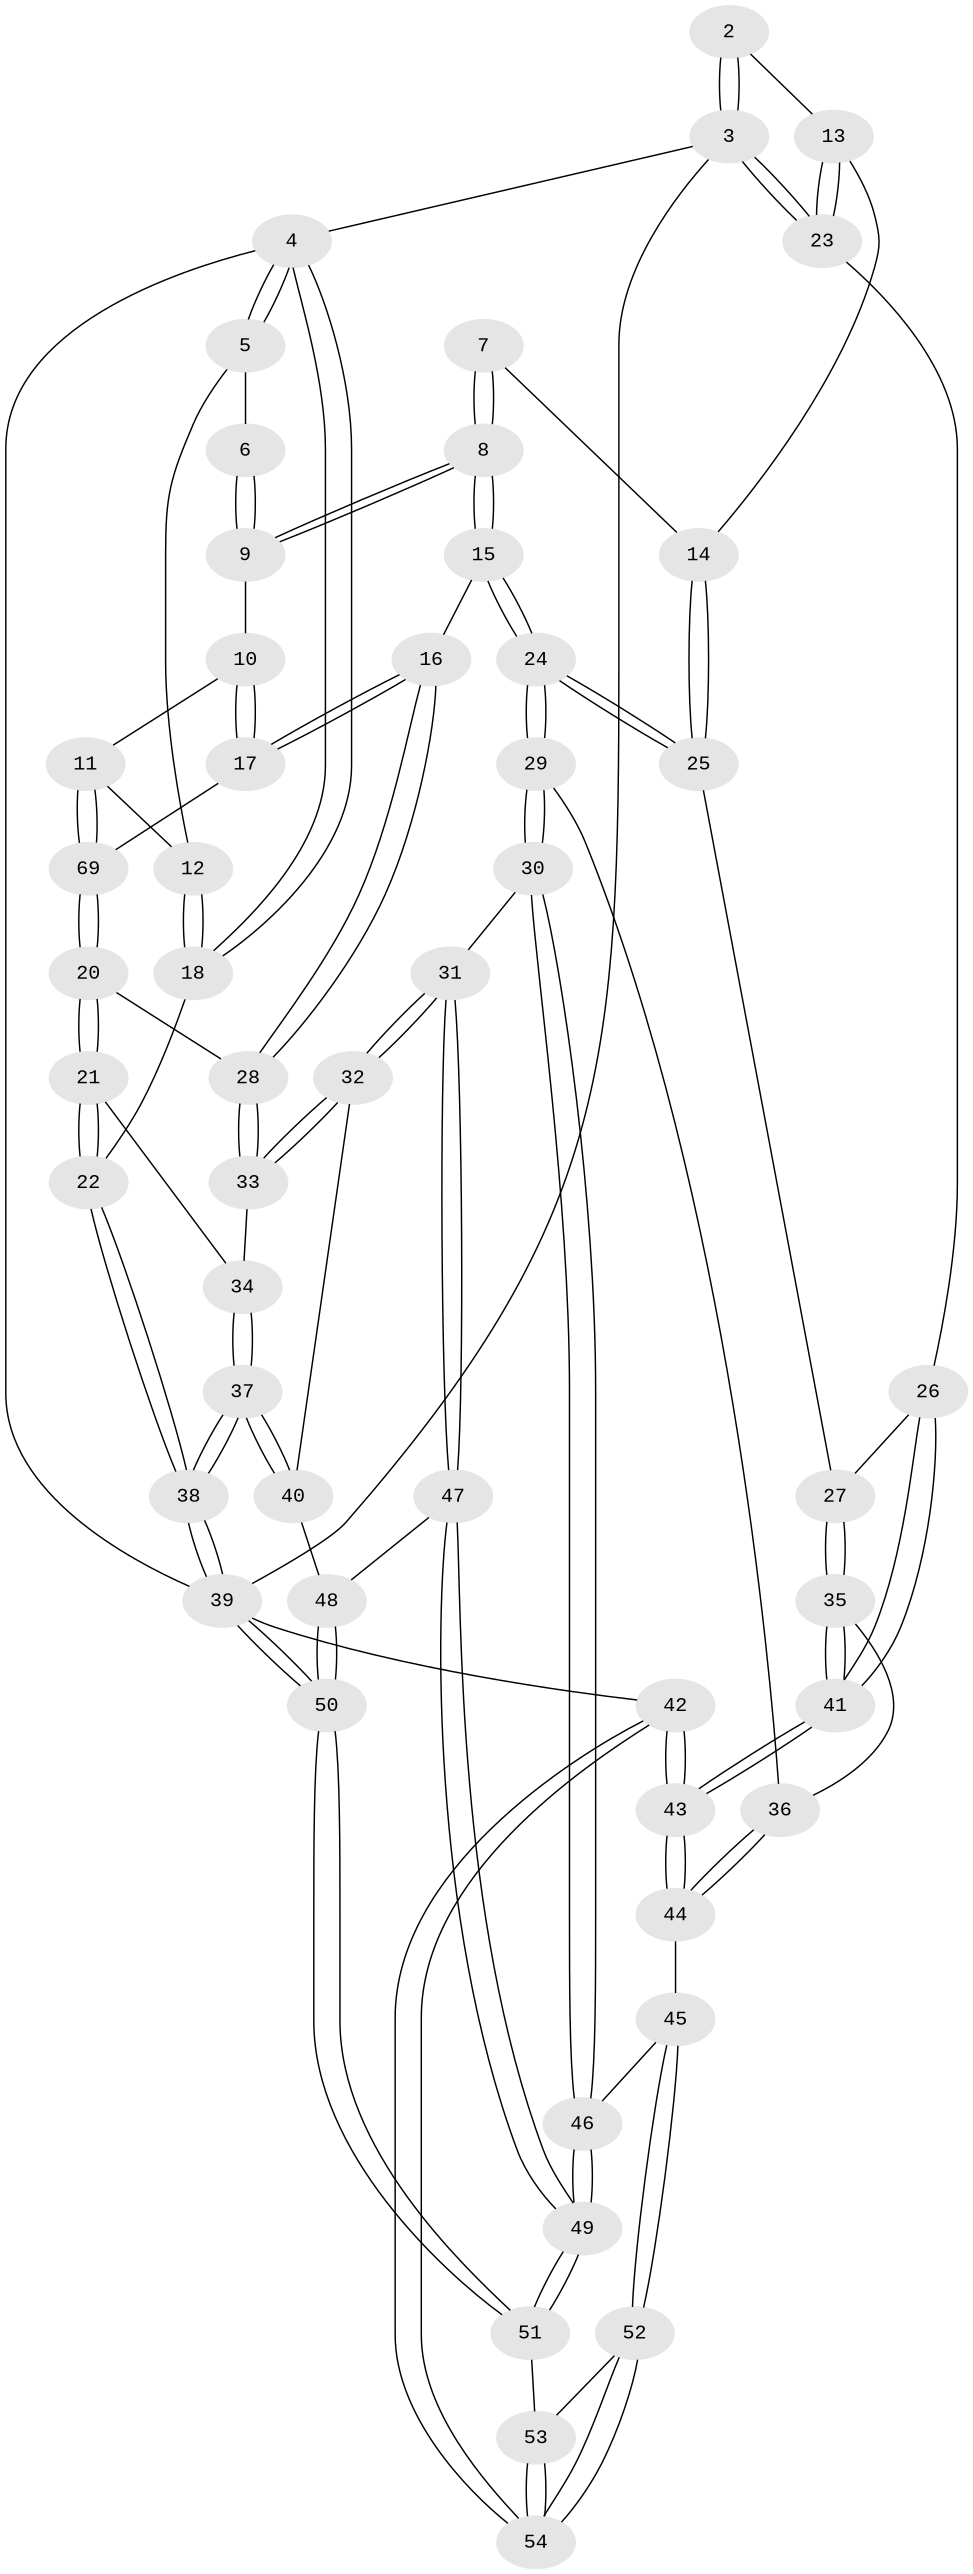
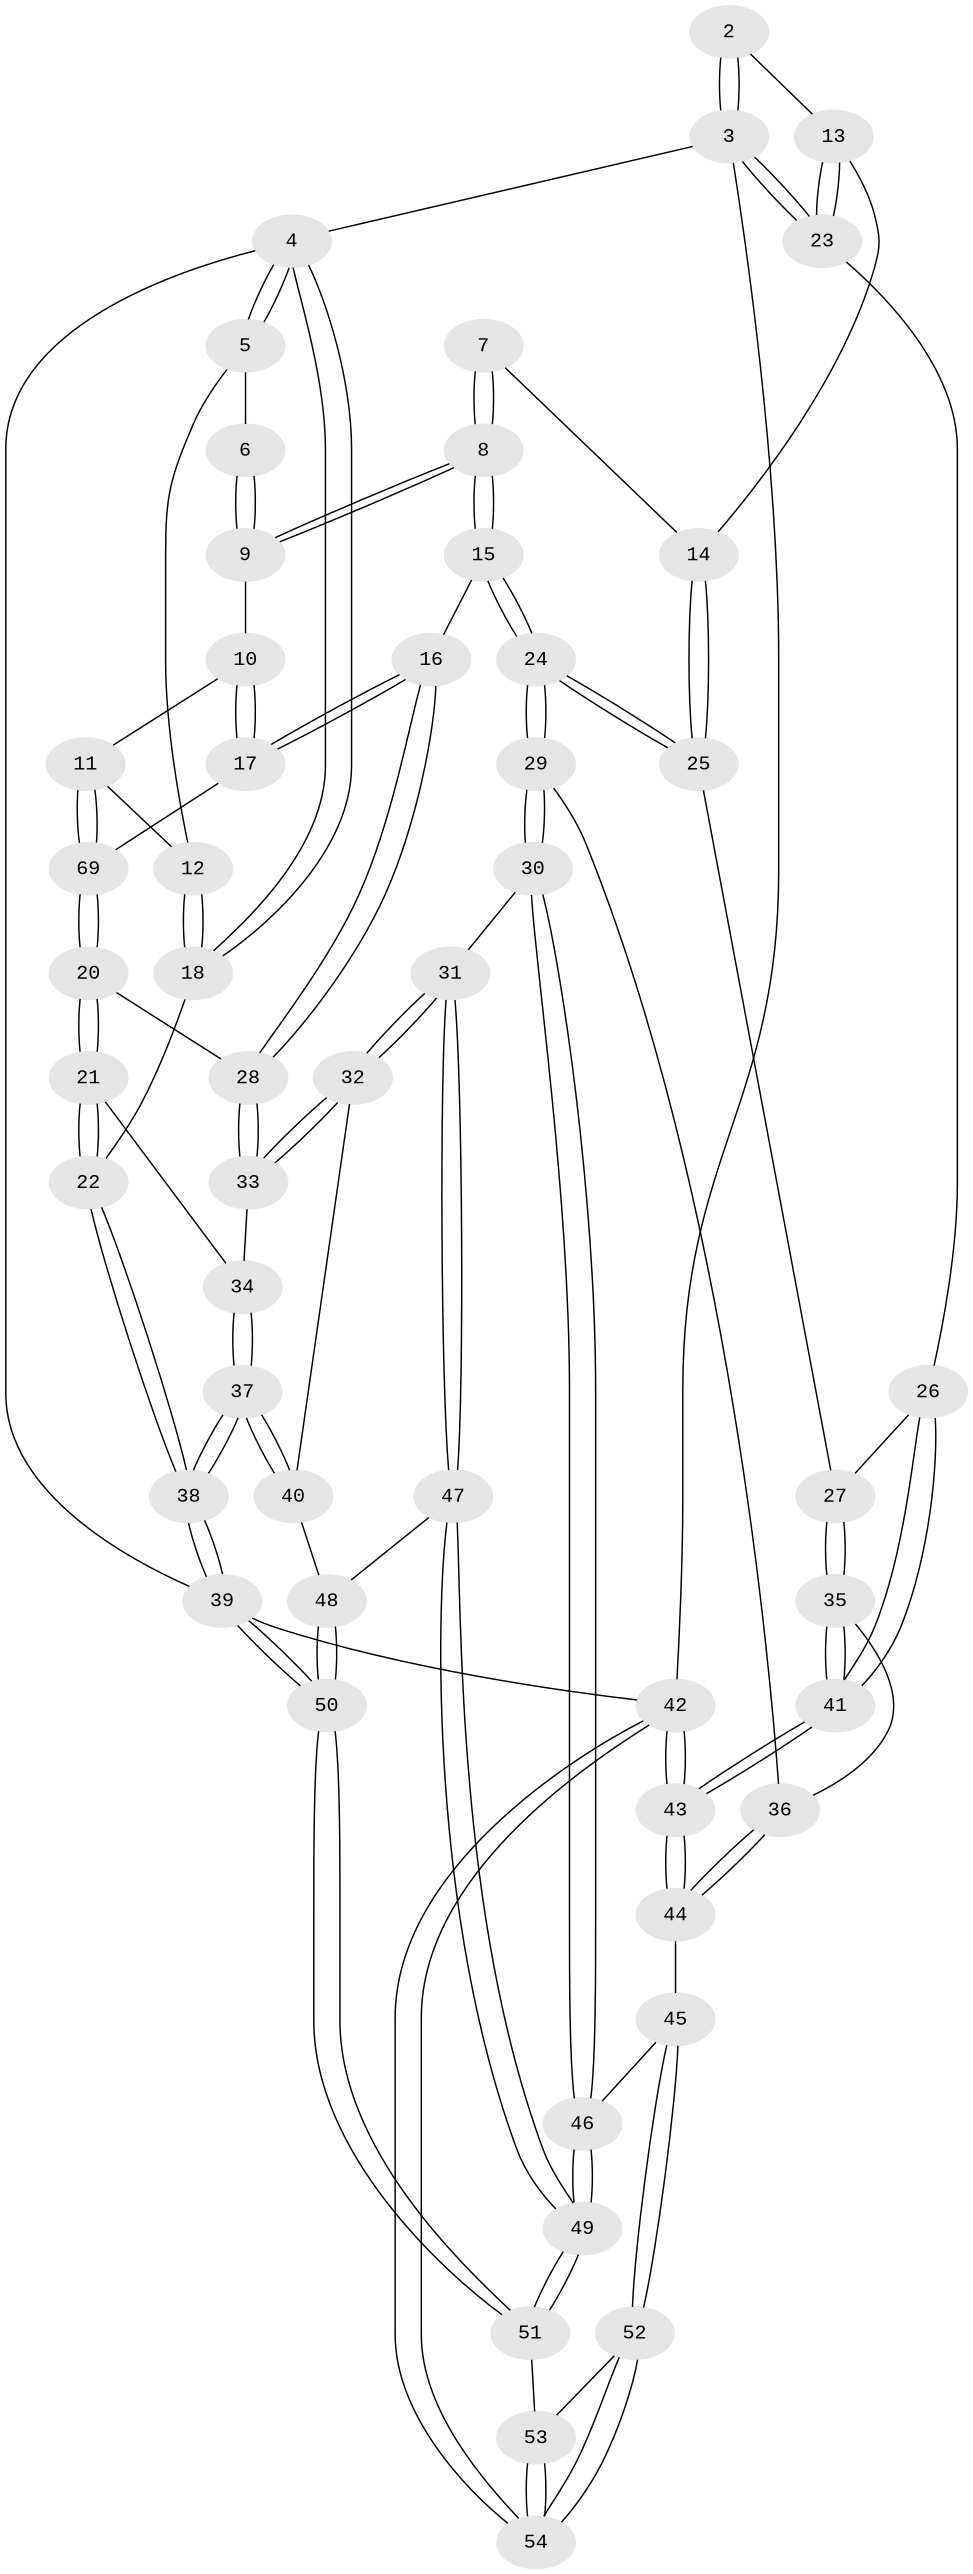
(615, 881) -> (776, 926)
